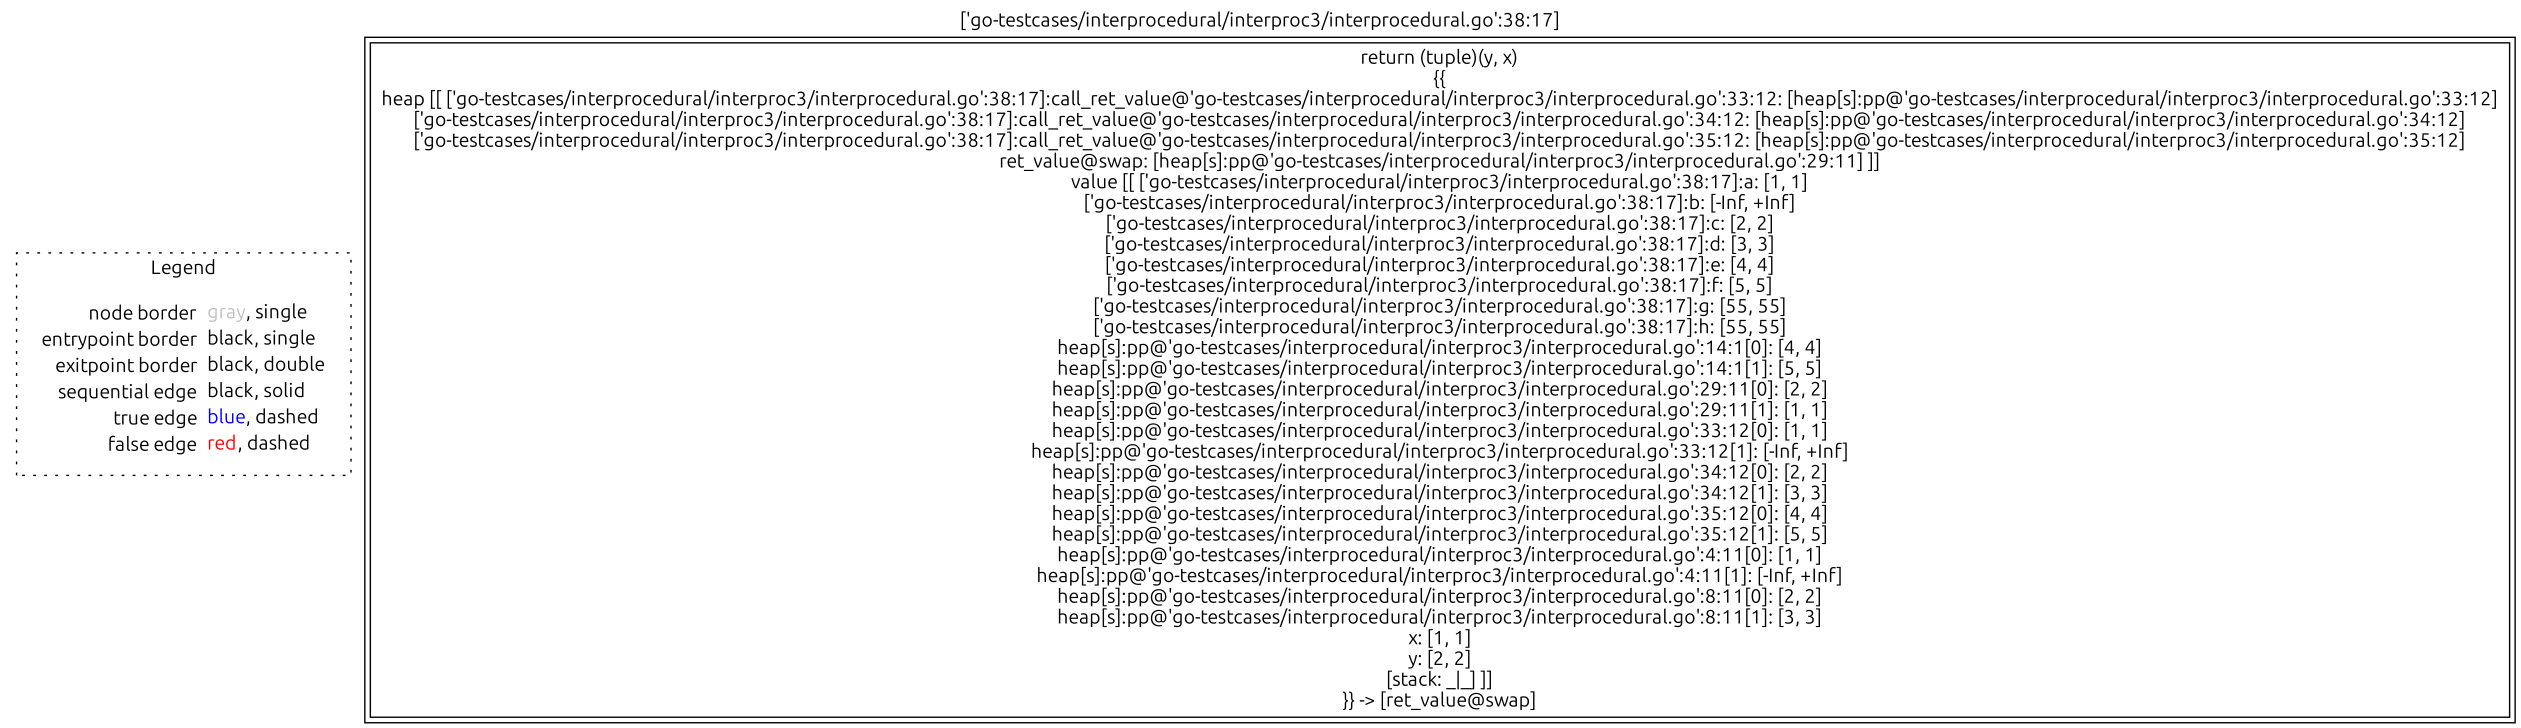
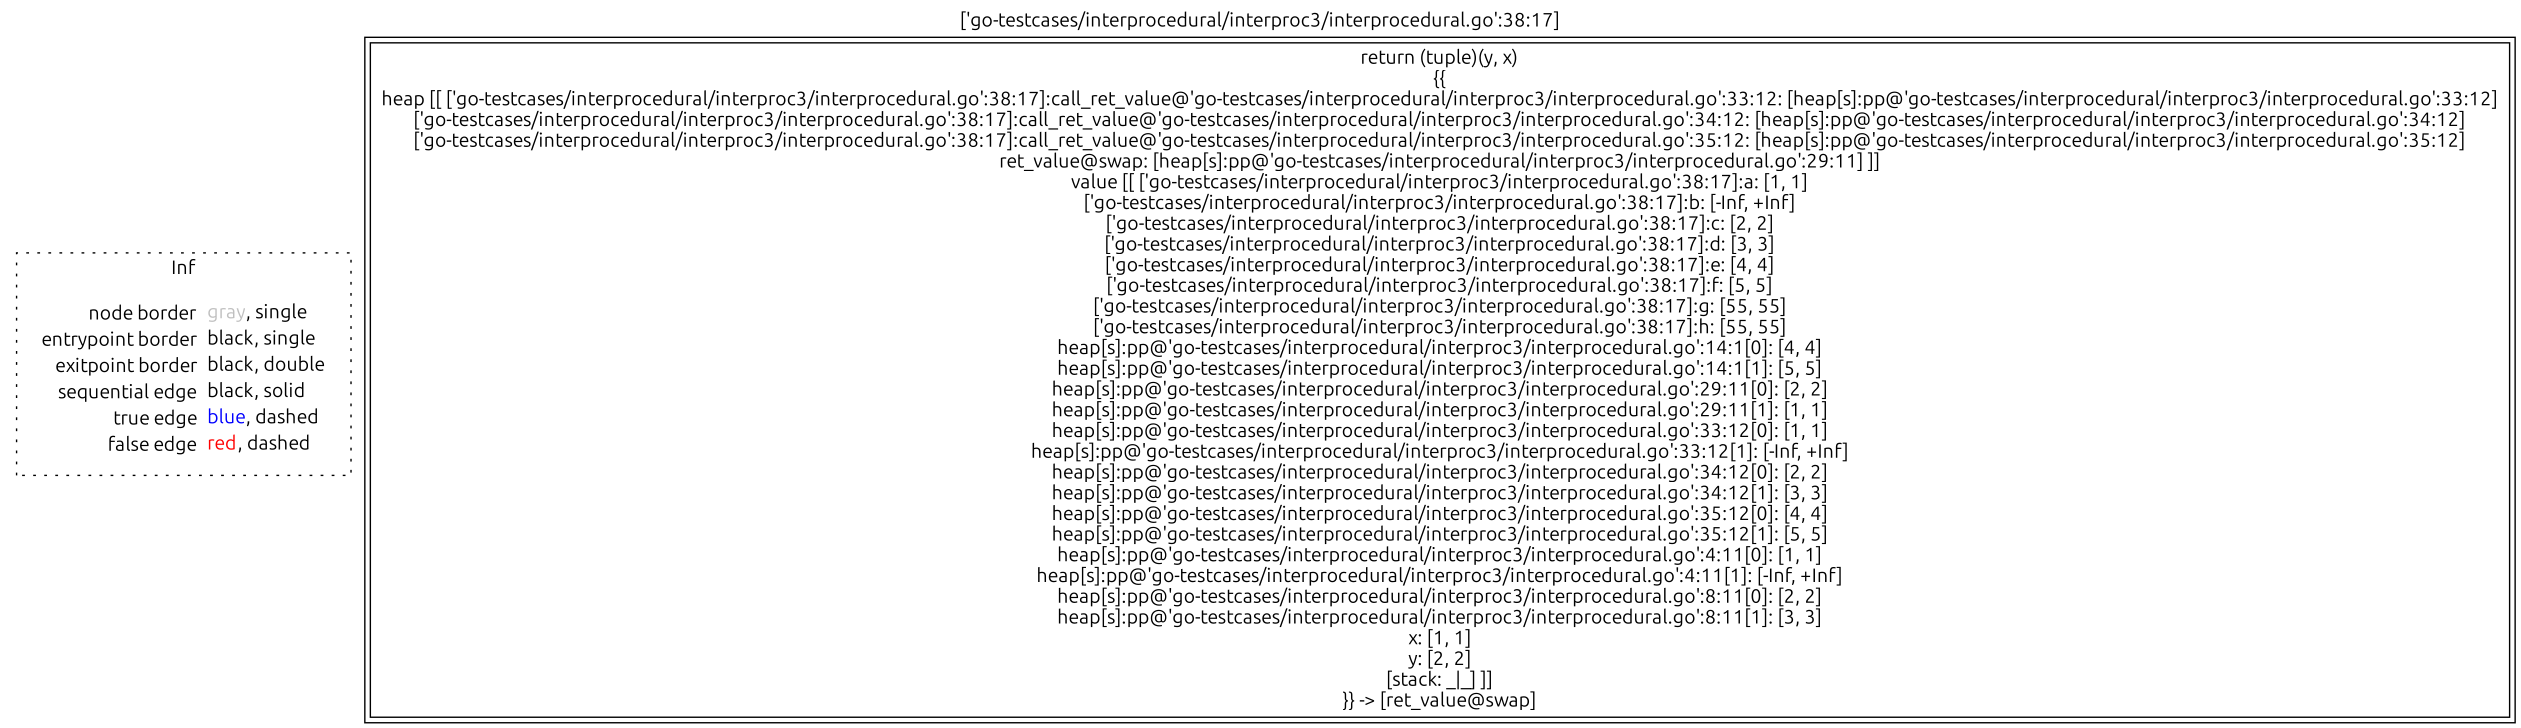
(184, 269) -> (184, 269)
